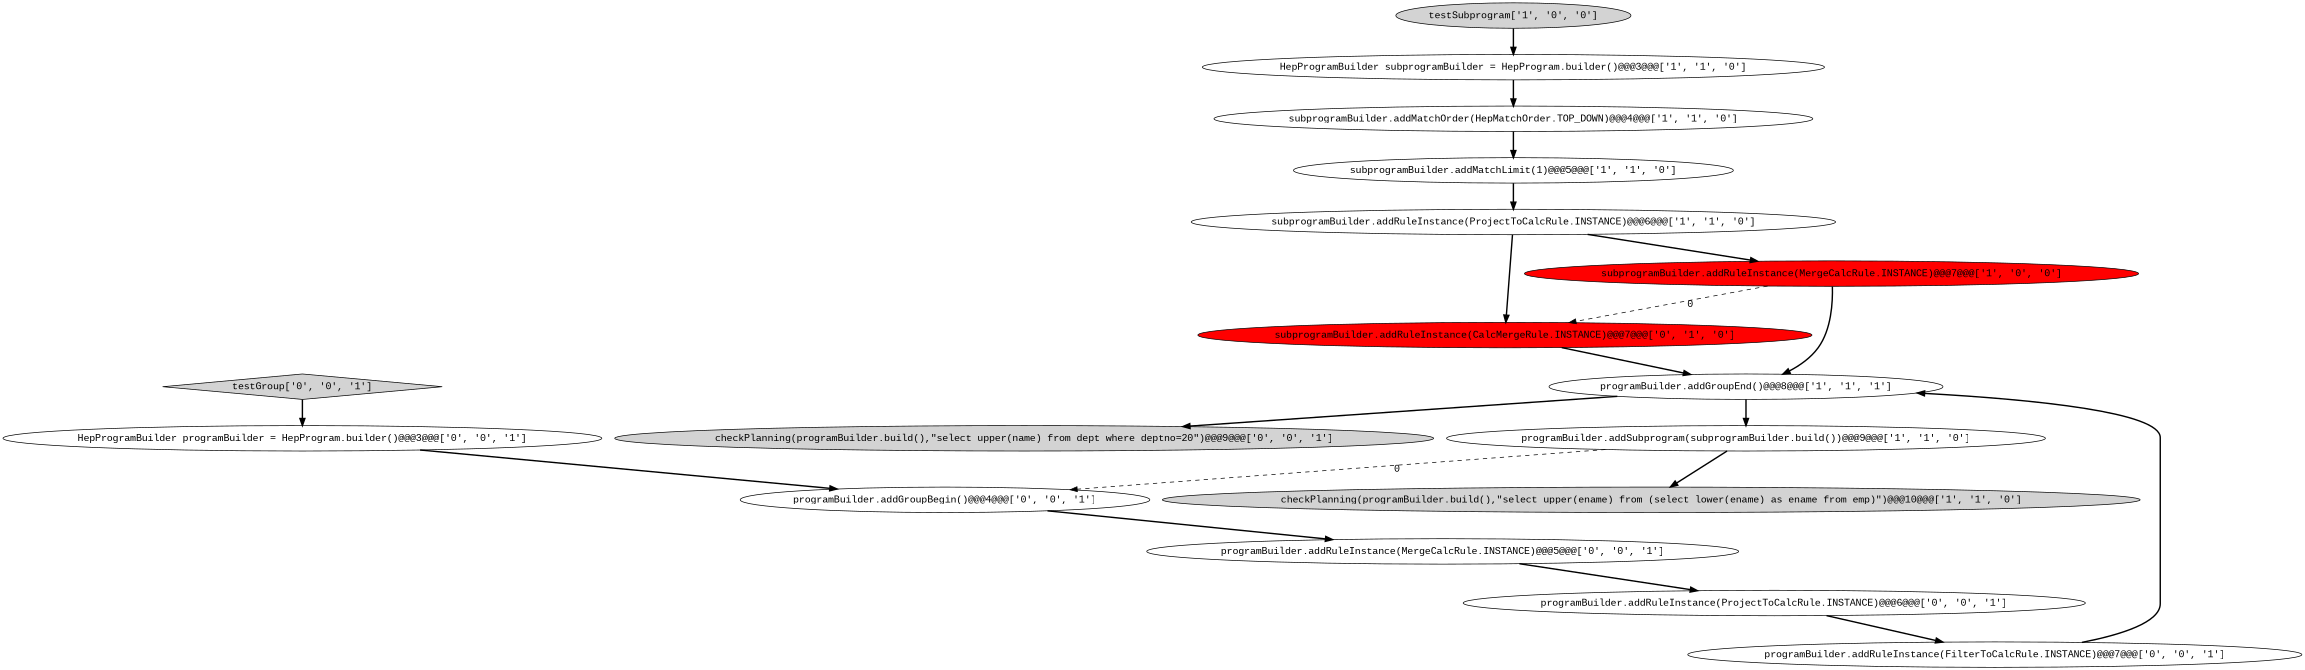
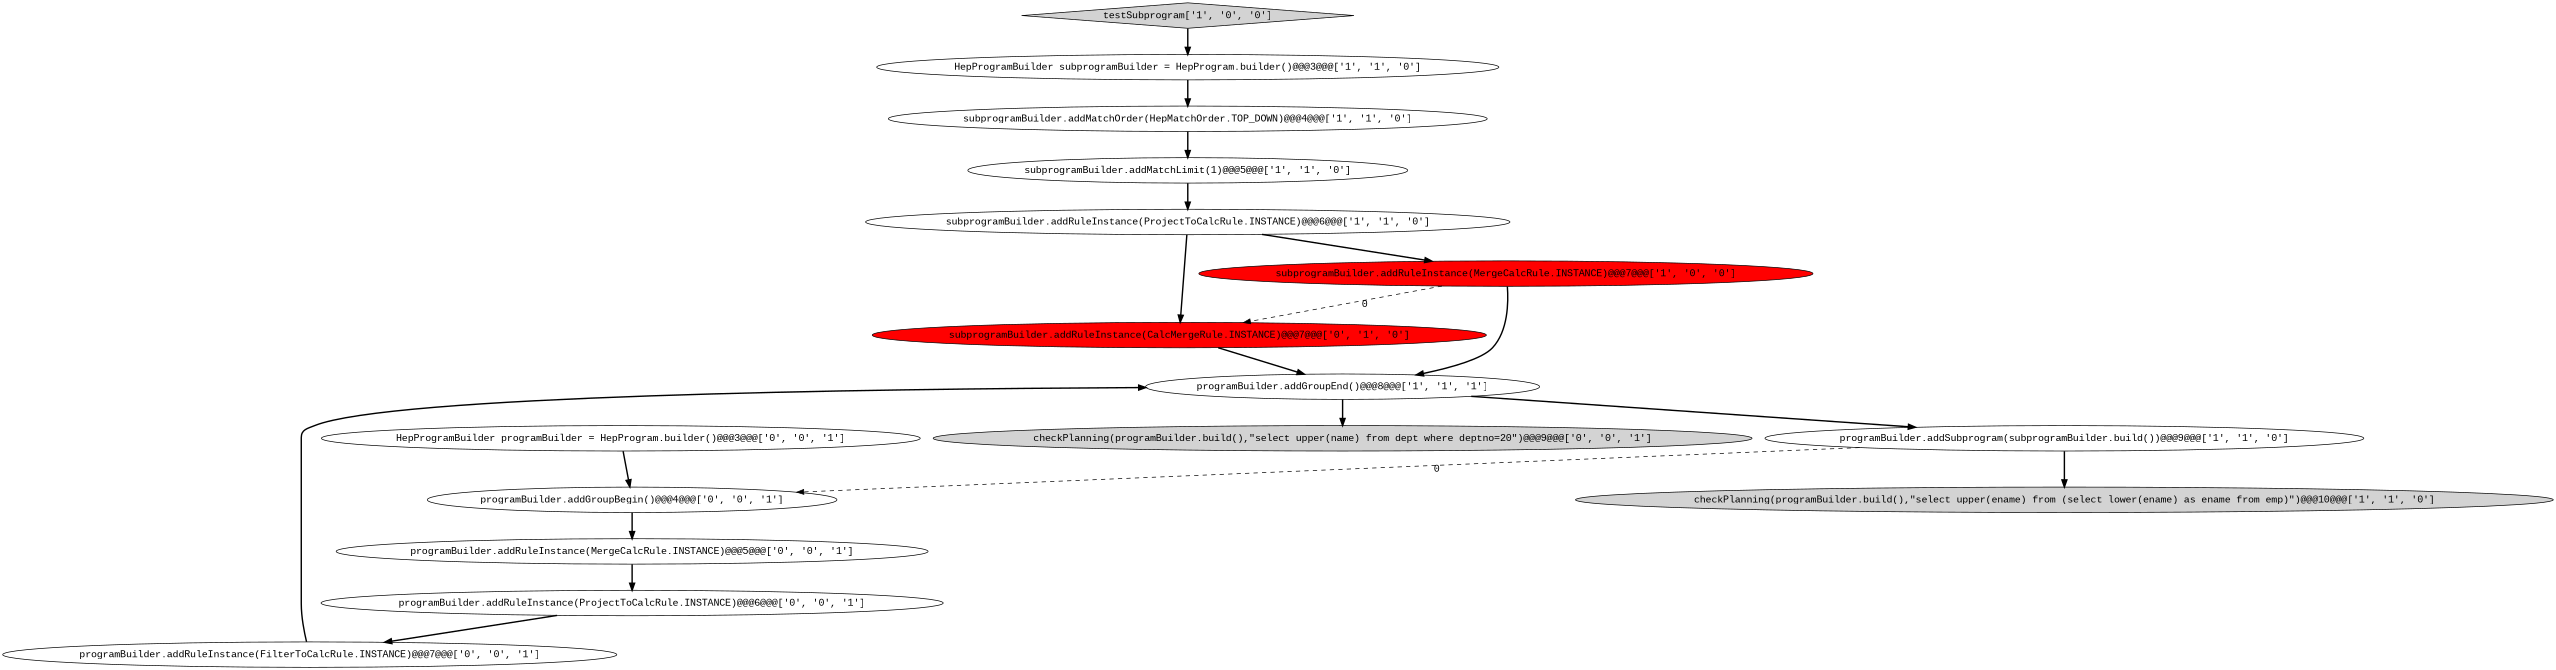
(1513, 16) -> (1188, 16)
(302, 387) -> none
